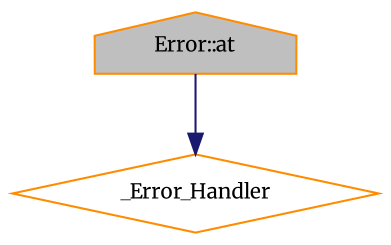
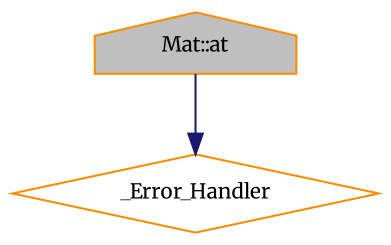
(196, 46) -> (196, 46)
